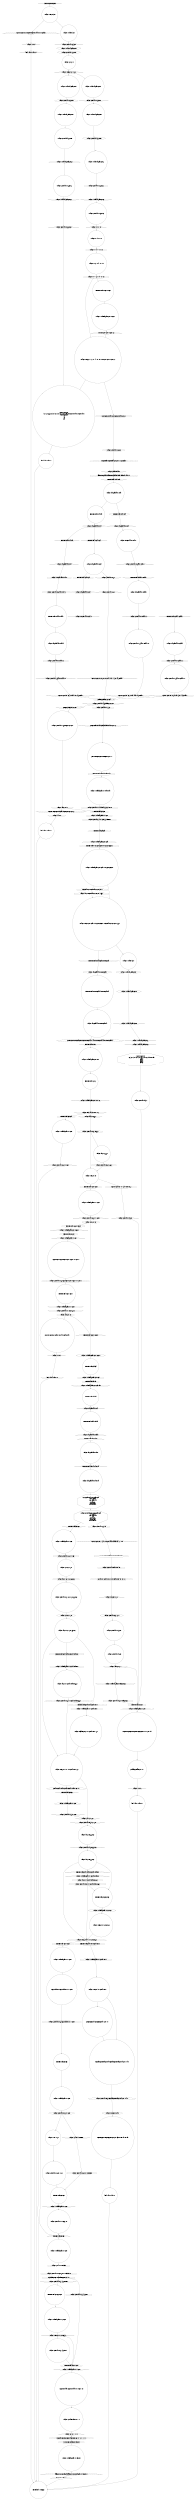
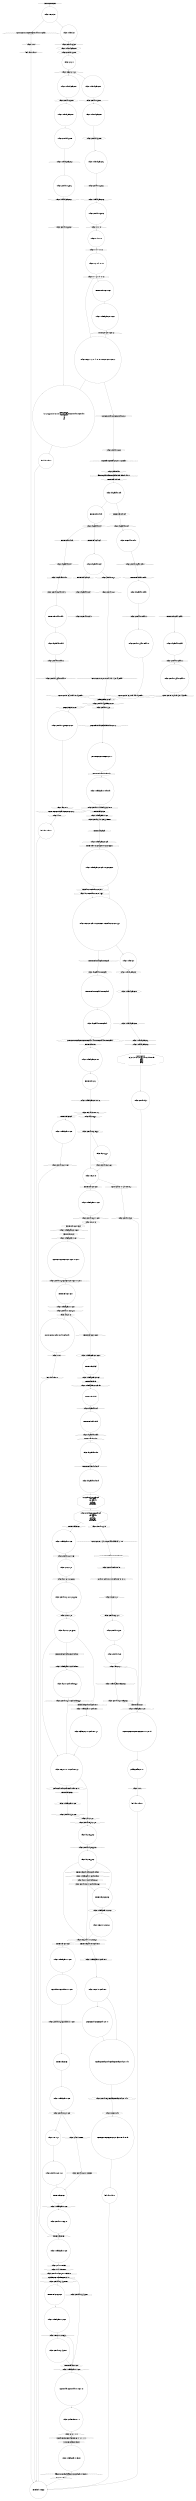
none -> (59, 2270)
